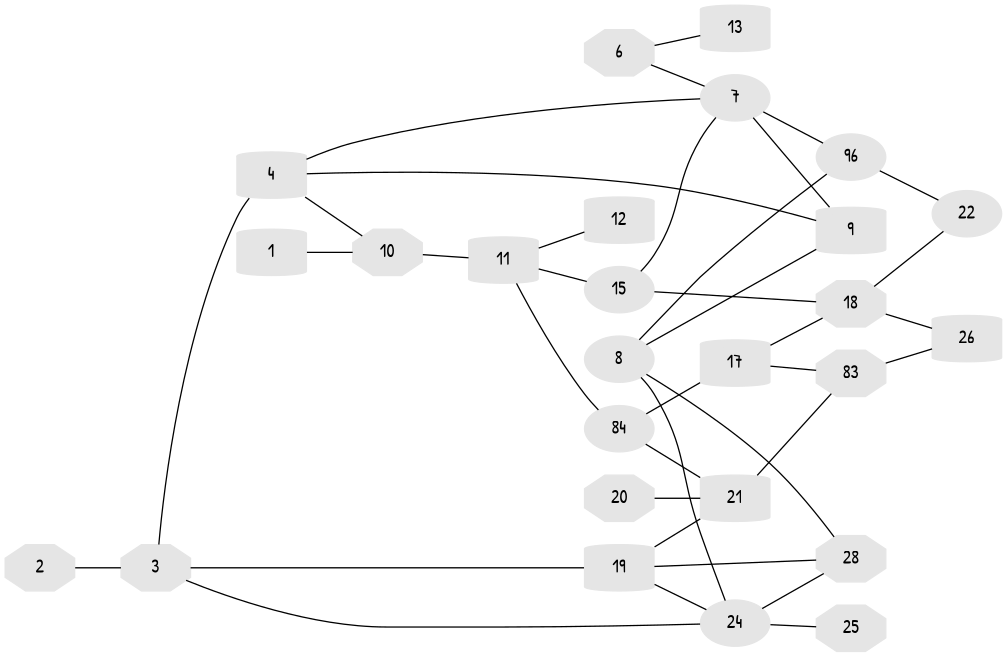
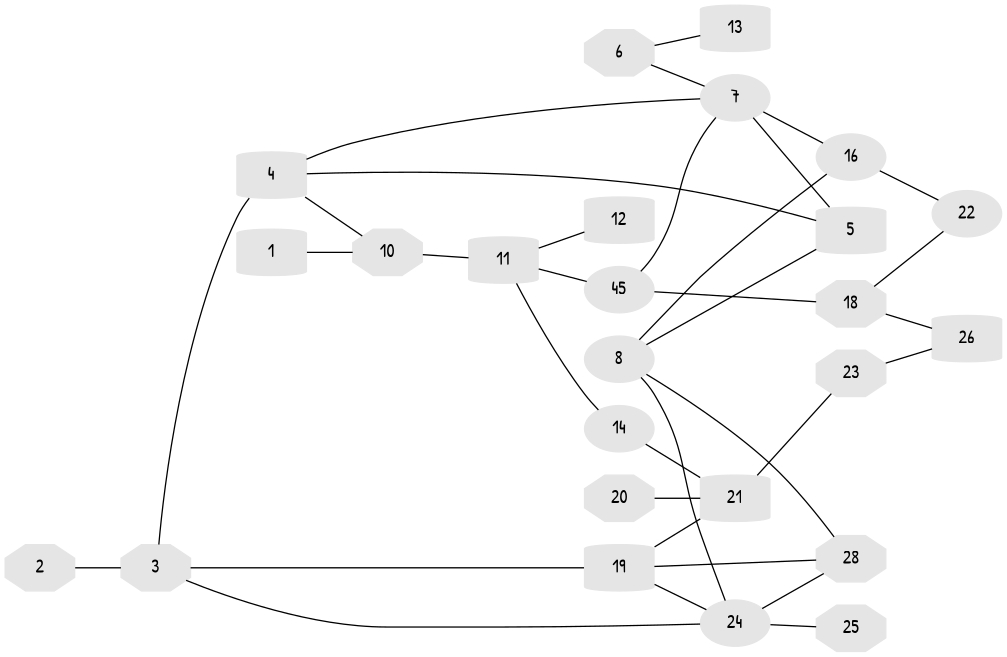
(851, 157) -> (851, 157)
(851, 230) -> (851, 230)
(619, 290) -> (619, 290)
(735, 363) -> none
(851, 373) -> (851, 373)
(619, 429) -> (619, 429)
